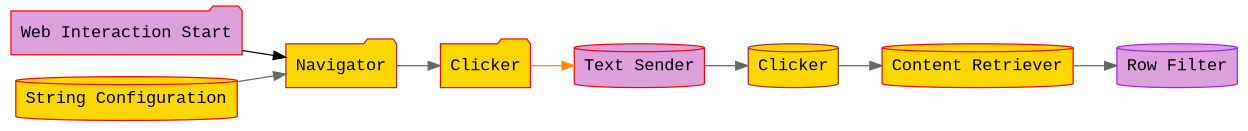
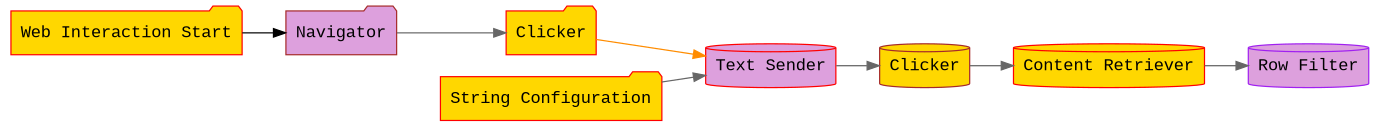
(127, 33) -> (127, 33)
(341, 66) -> (341, 33)
(255, 79) -> (678, 80)
(127, 99) -> (551, 99)
